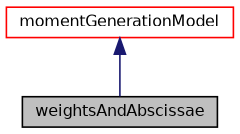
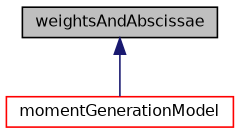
(120, 75) -> (120, 75)
